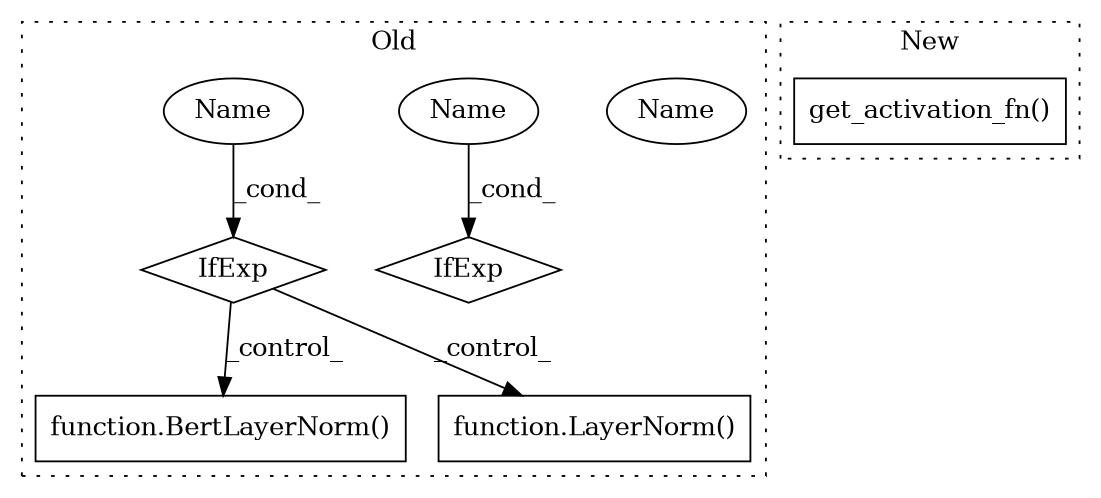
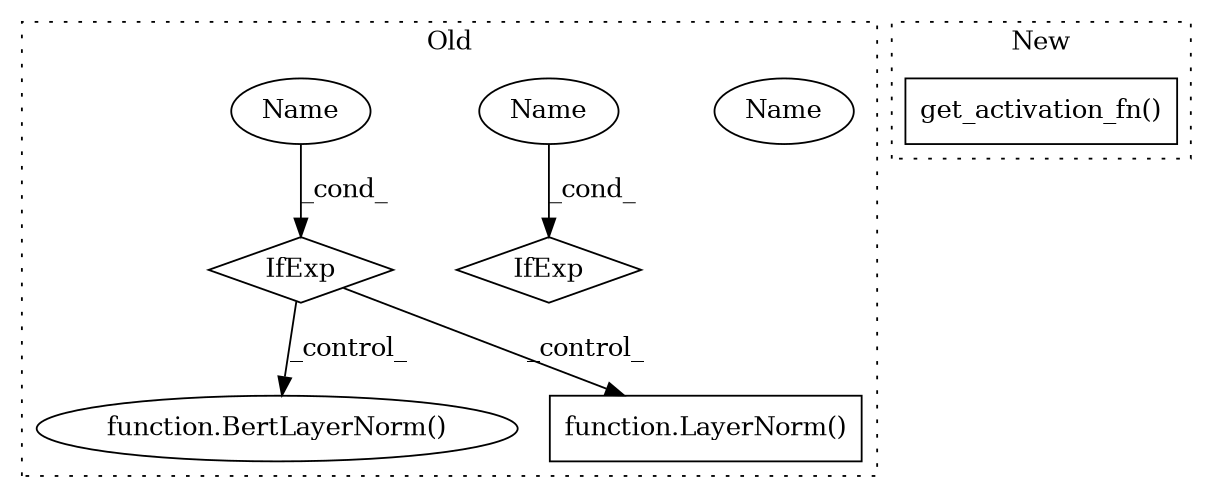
(221, 429) -> (277, 429)
